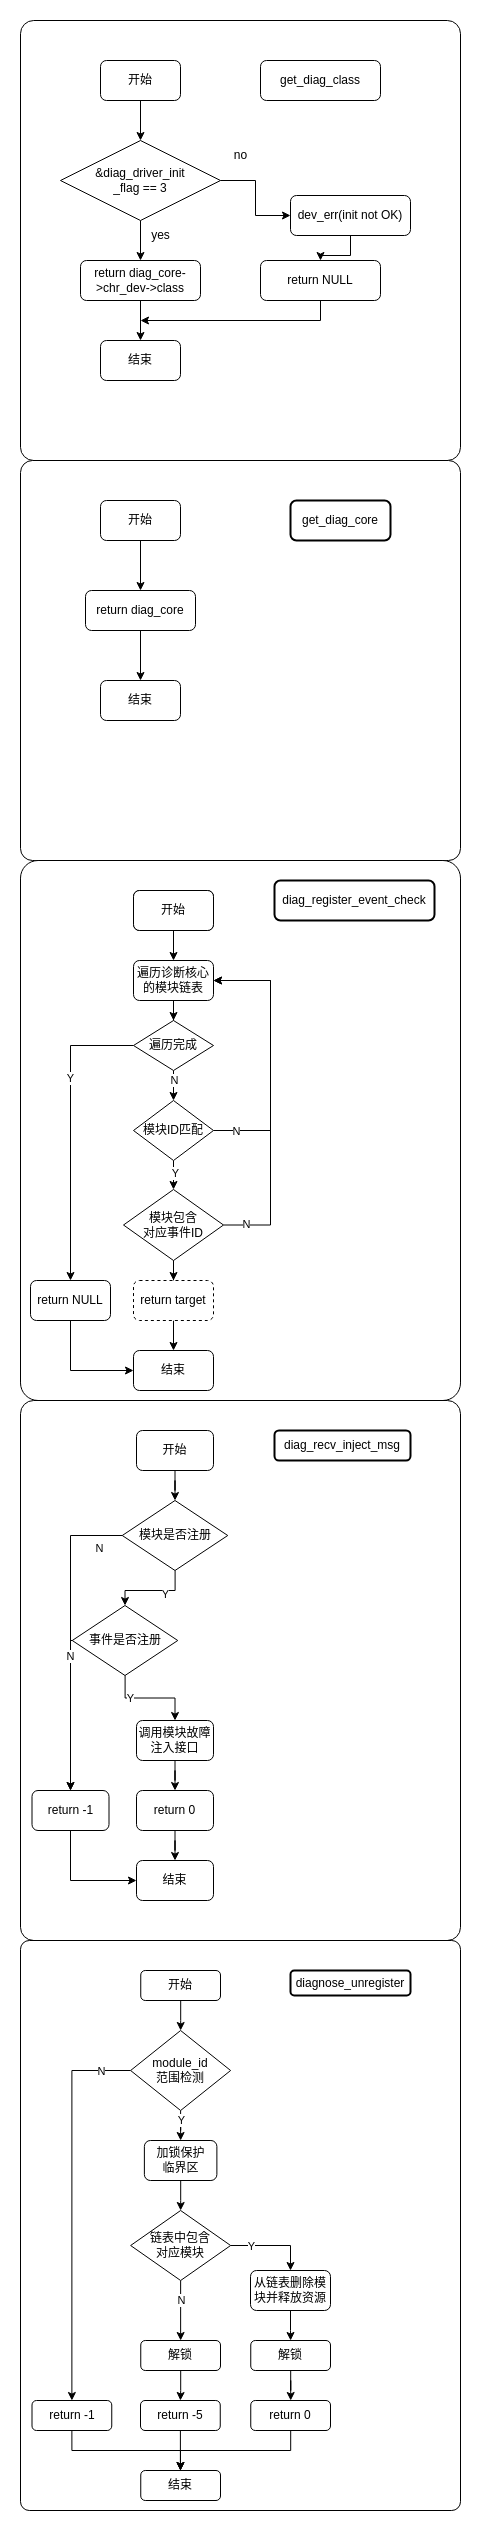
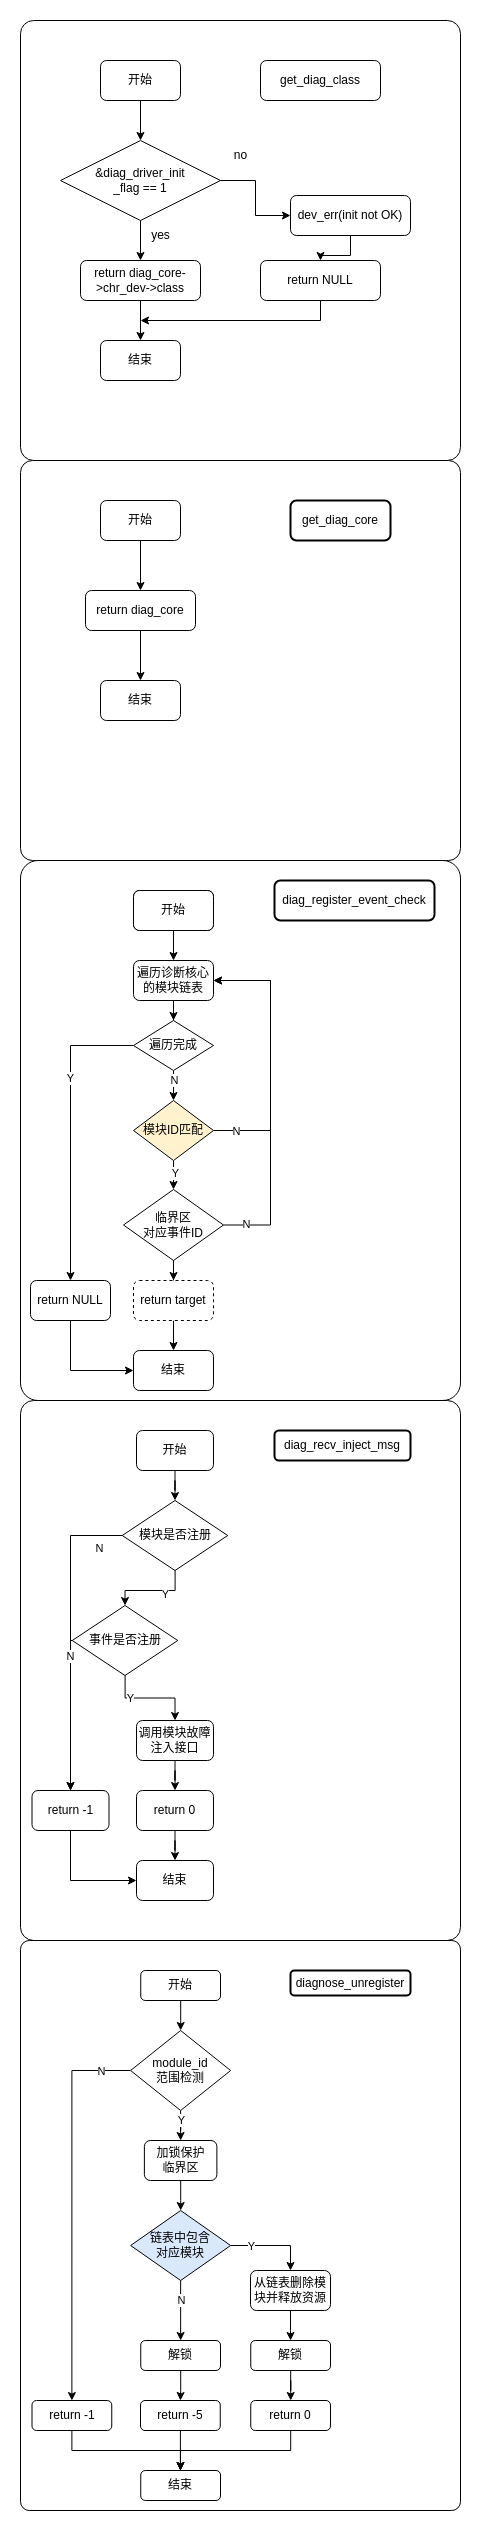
(141, 181) -> (141, 181)
(174, 1131) -> (174, 1131)
(174, 1226) -> (174, 1226)
(181, 2246) -> (181, 2246)
